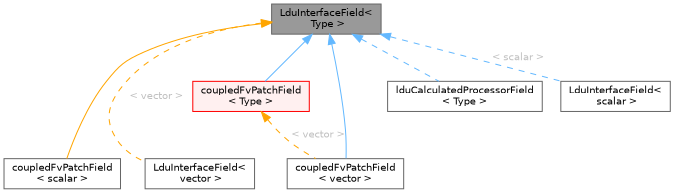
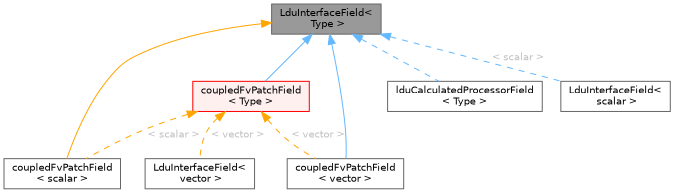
(145, 65) -> (204, 136)
none -> (136, 133)
